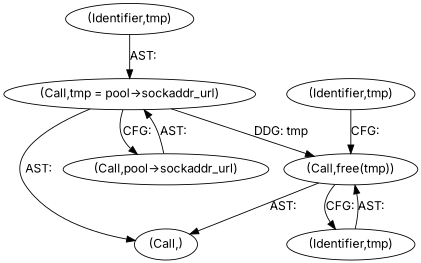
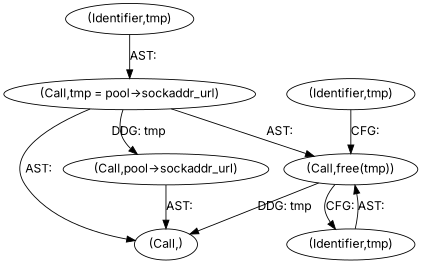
(139, 132) -> (139, 132)
(281, 132) -> (281, 132)
(159, 134) -> (166, 203)
(285, 207) -> (285, 207)
